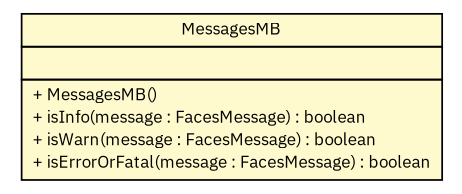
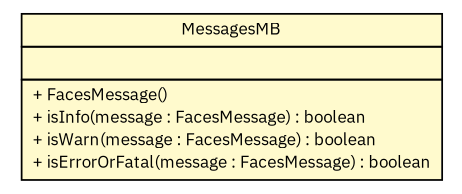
(95, 95) -> (100, 95)
